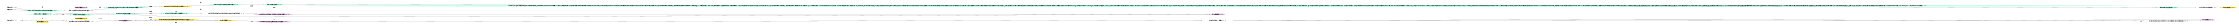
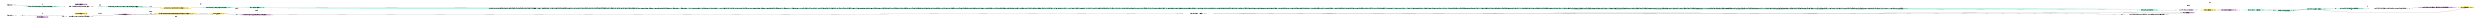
(12, 7) -> none
none -> (2229, 10)
(1218, 14) -> (2467, 7)
(42, 22) -> (42, 17)
